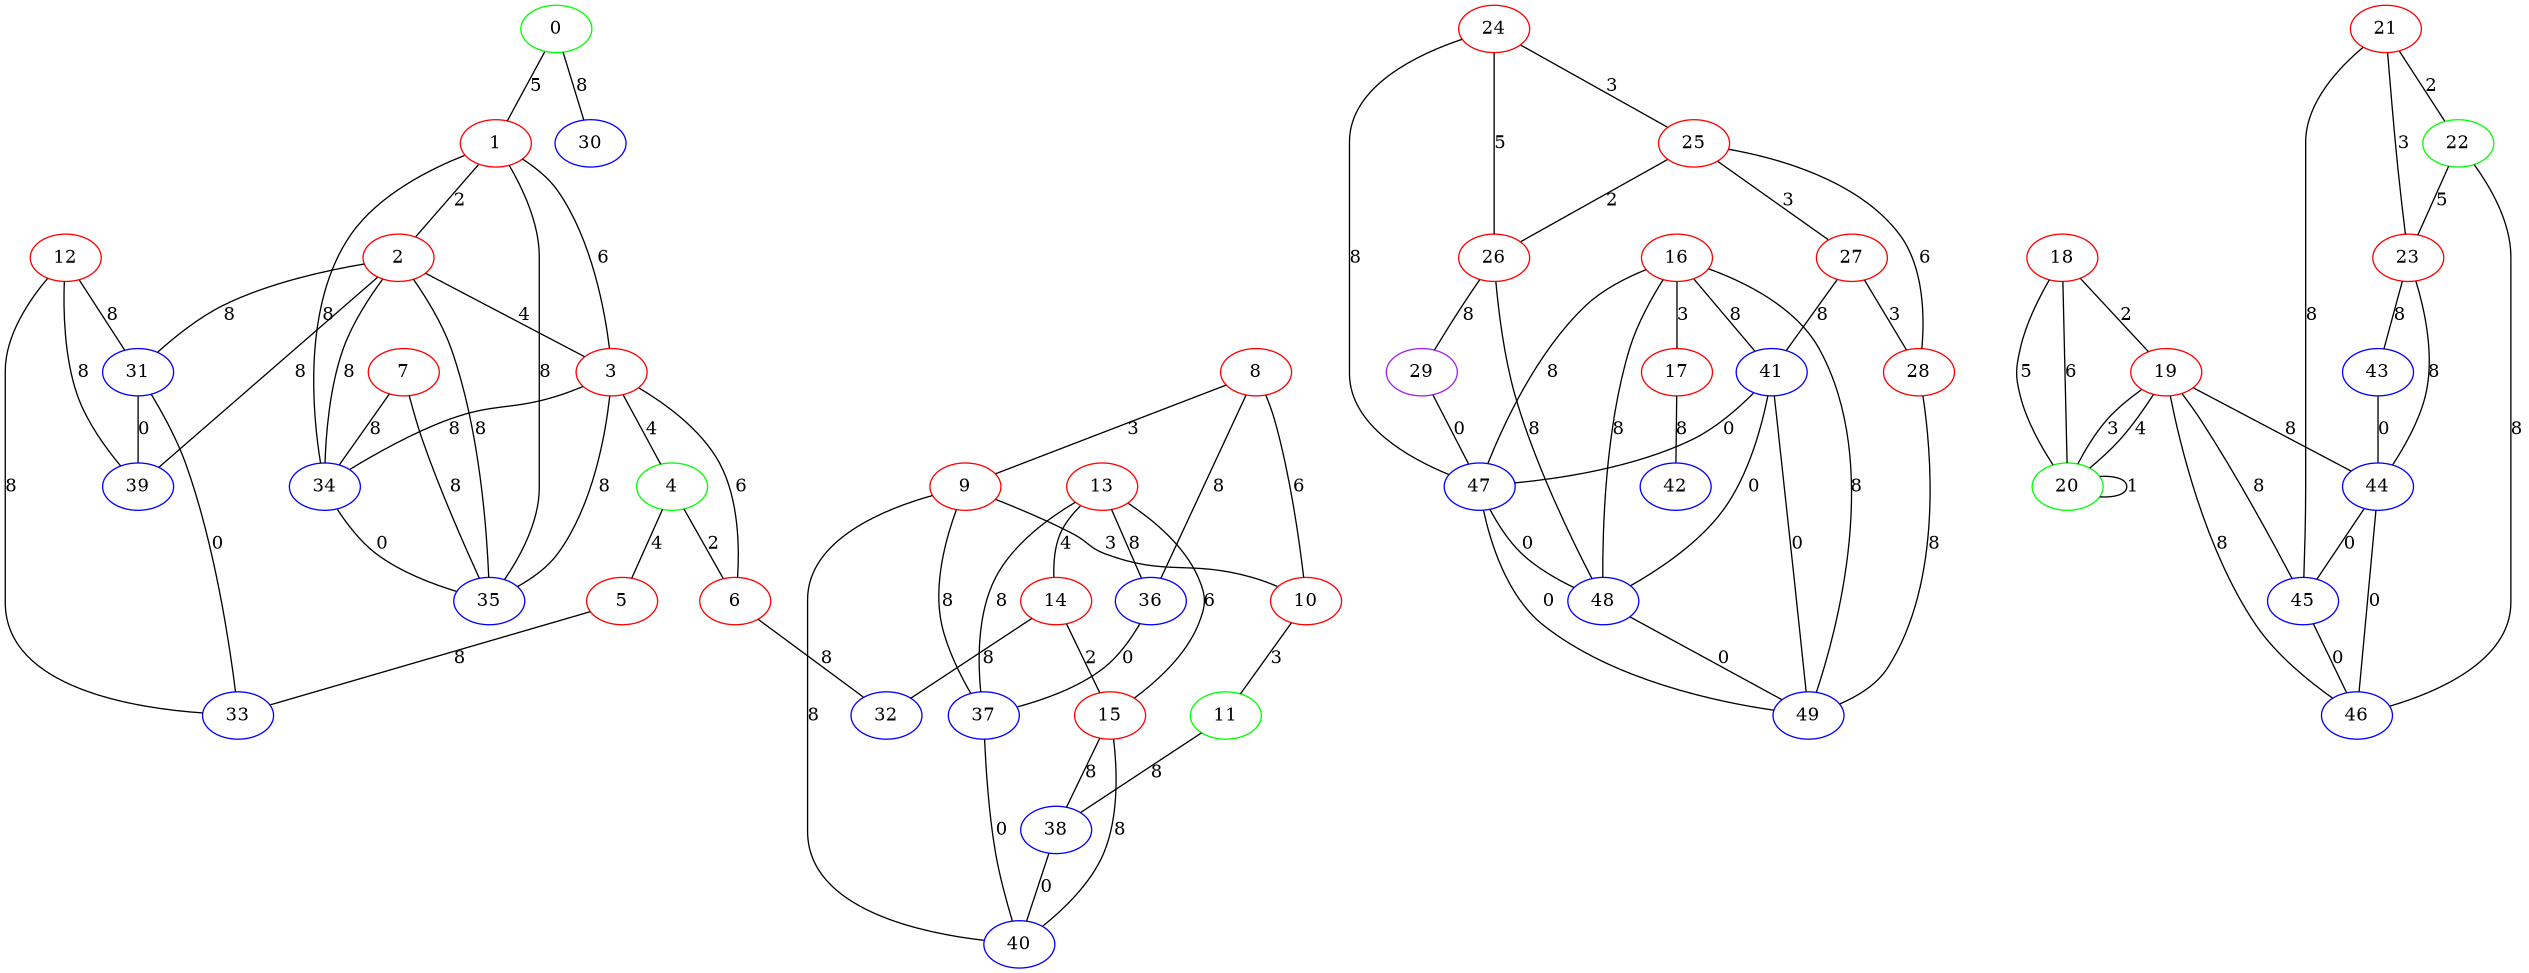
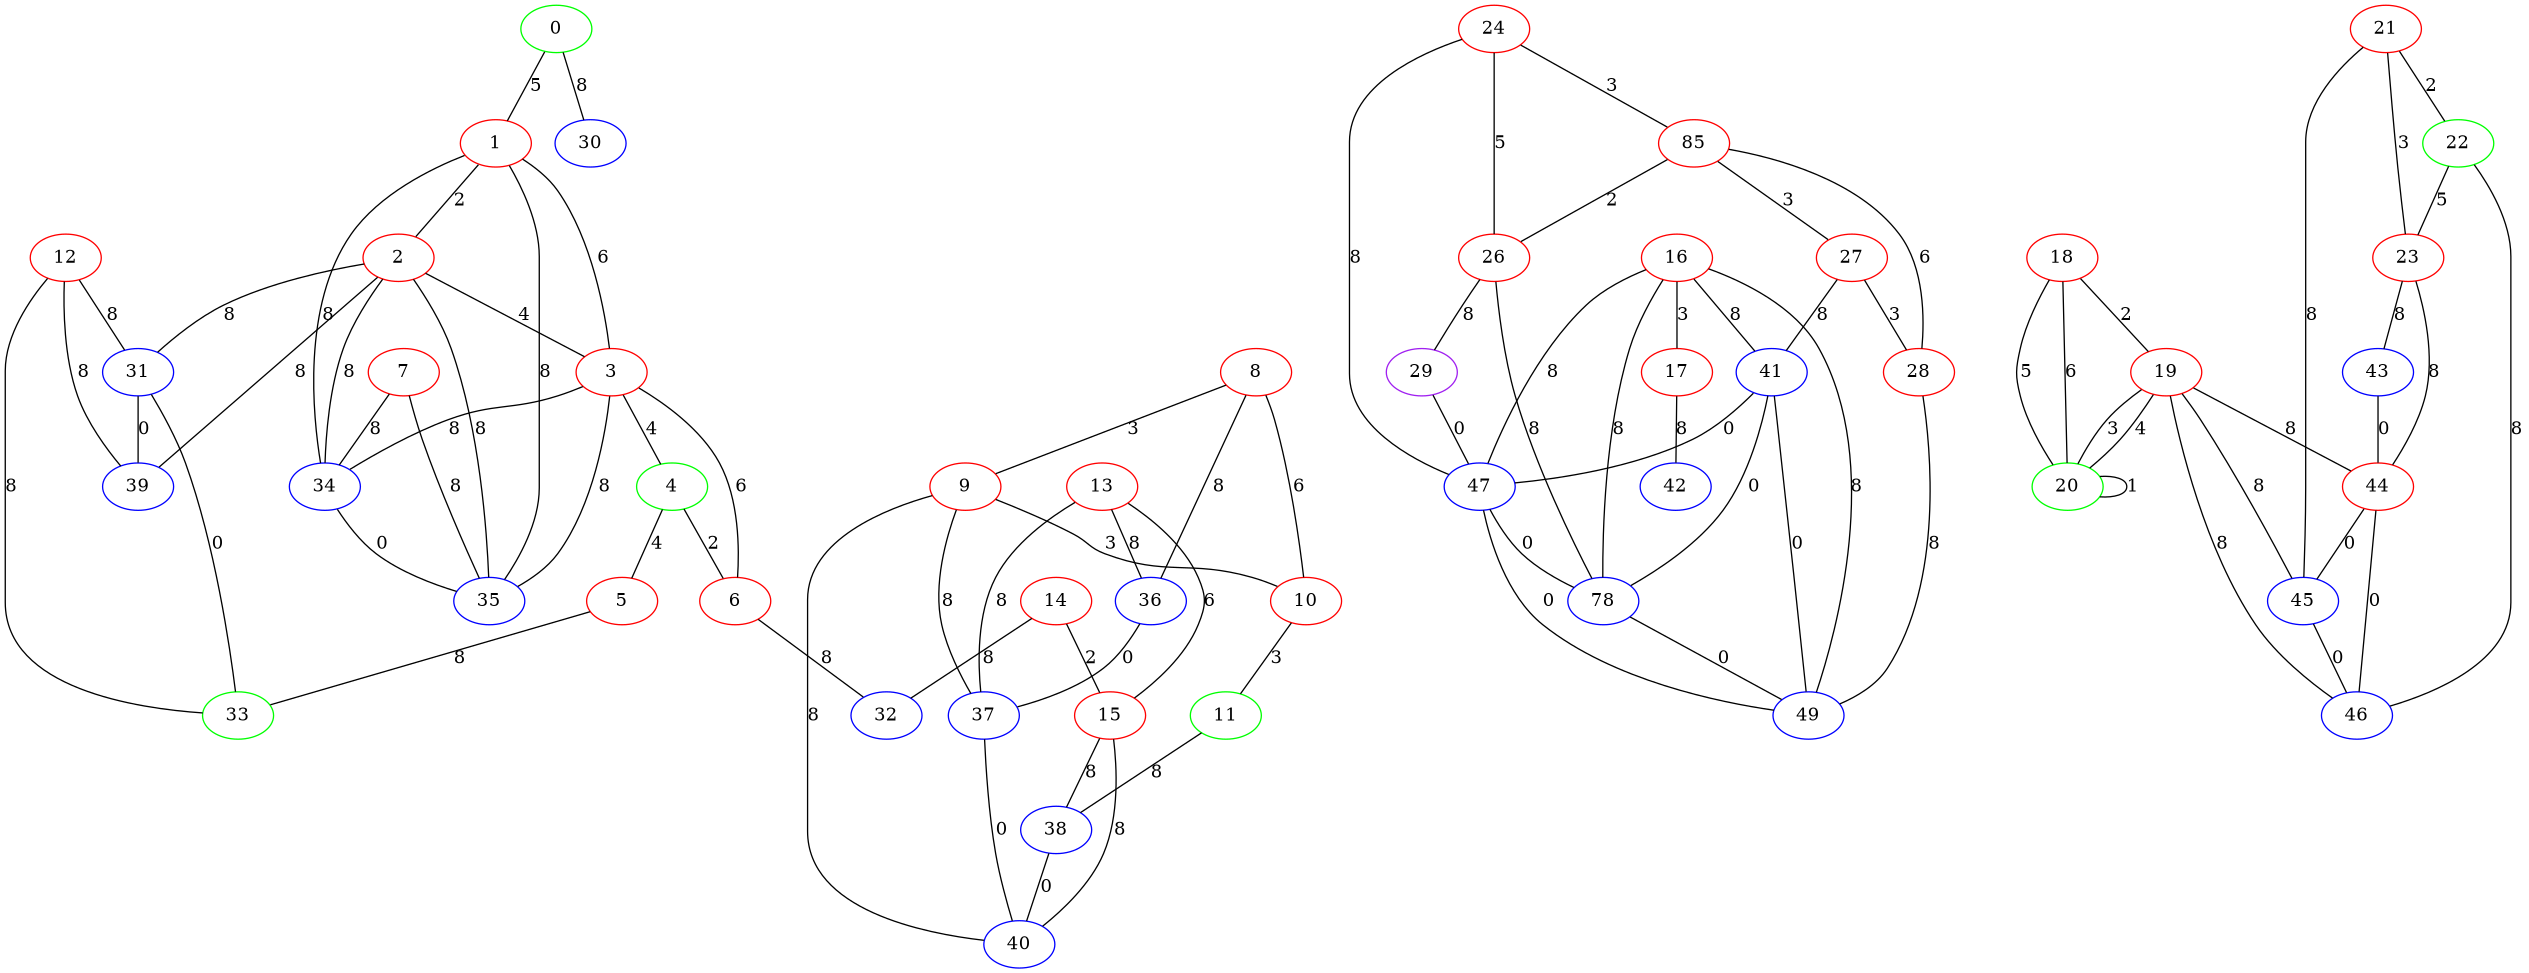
(1694, 143) -> (1694, 143)
(2378, 487) -> (2378, 487)
(1059, 538) -> none
(1603, 601) -> (1603, 601)
(238, 716) -> (238, 716)
